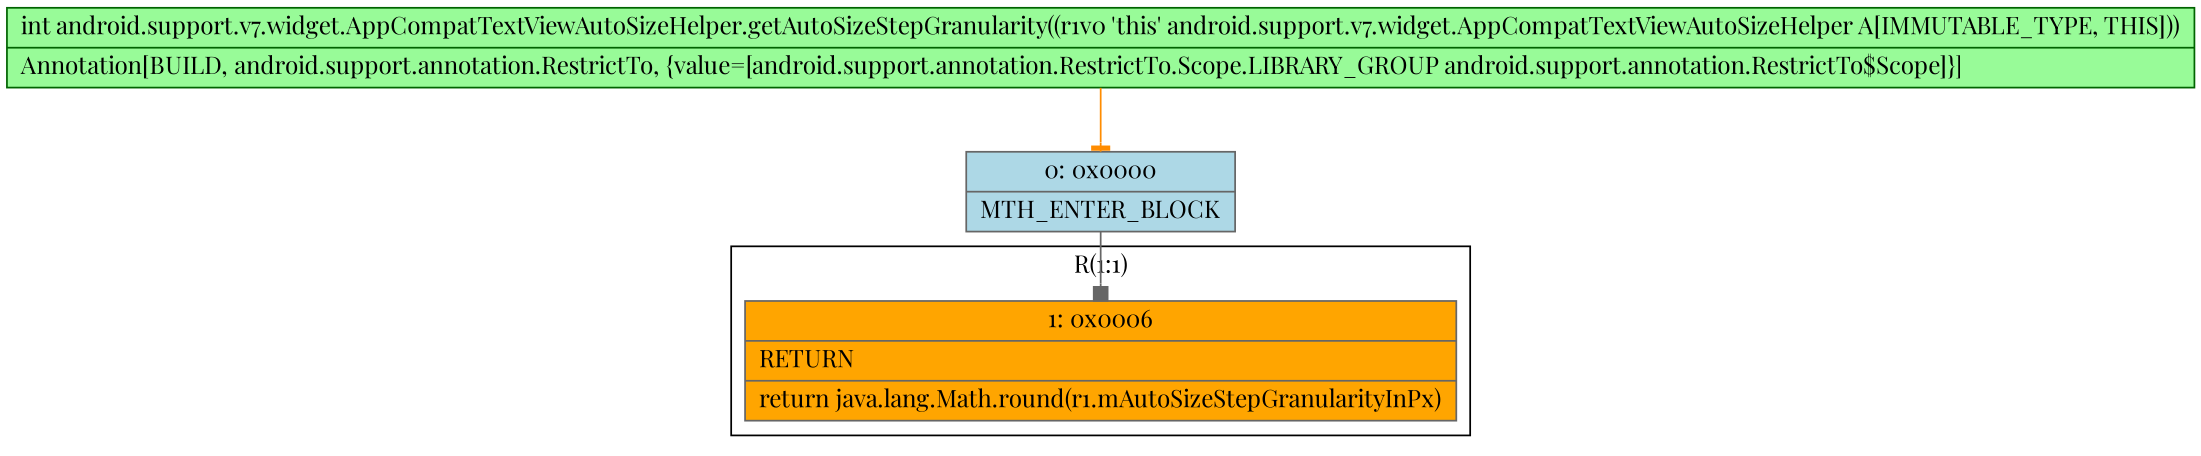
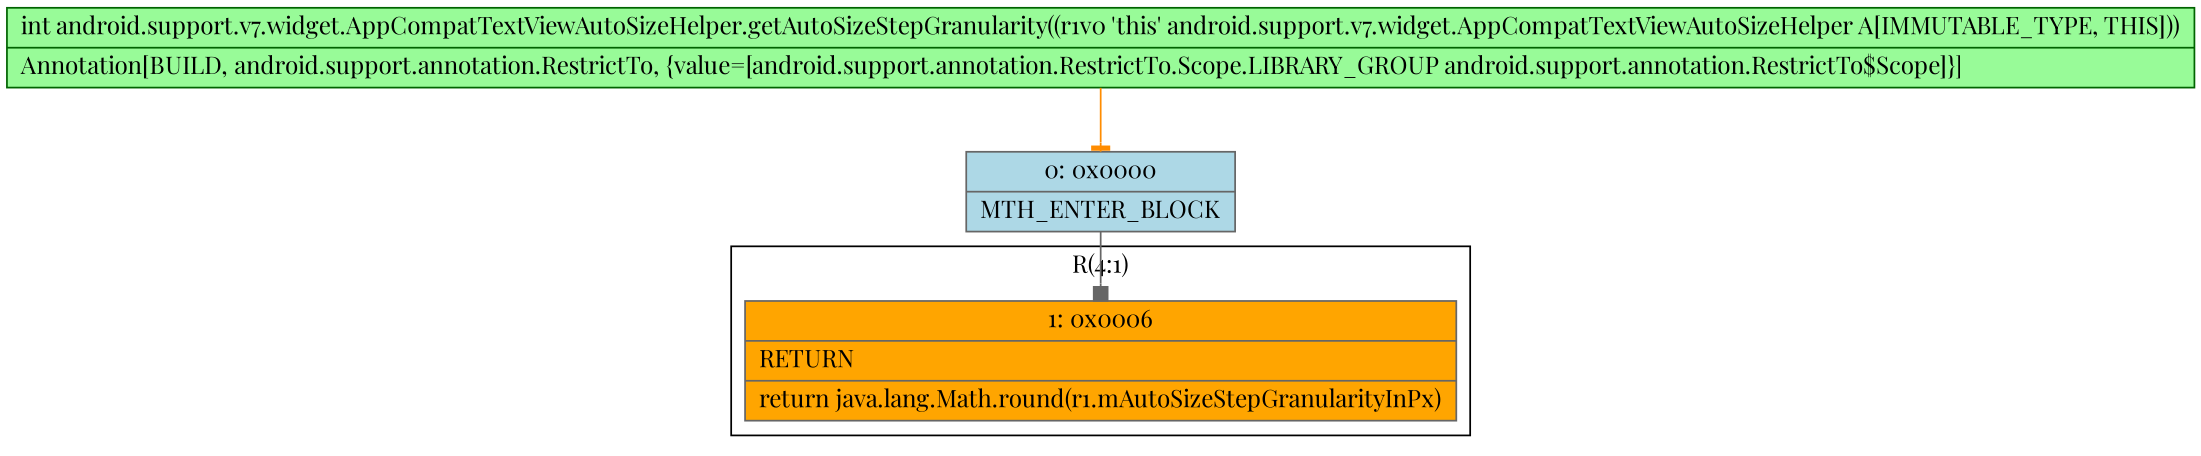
(1101, 266) -> (1101, 266)
